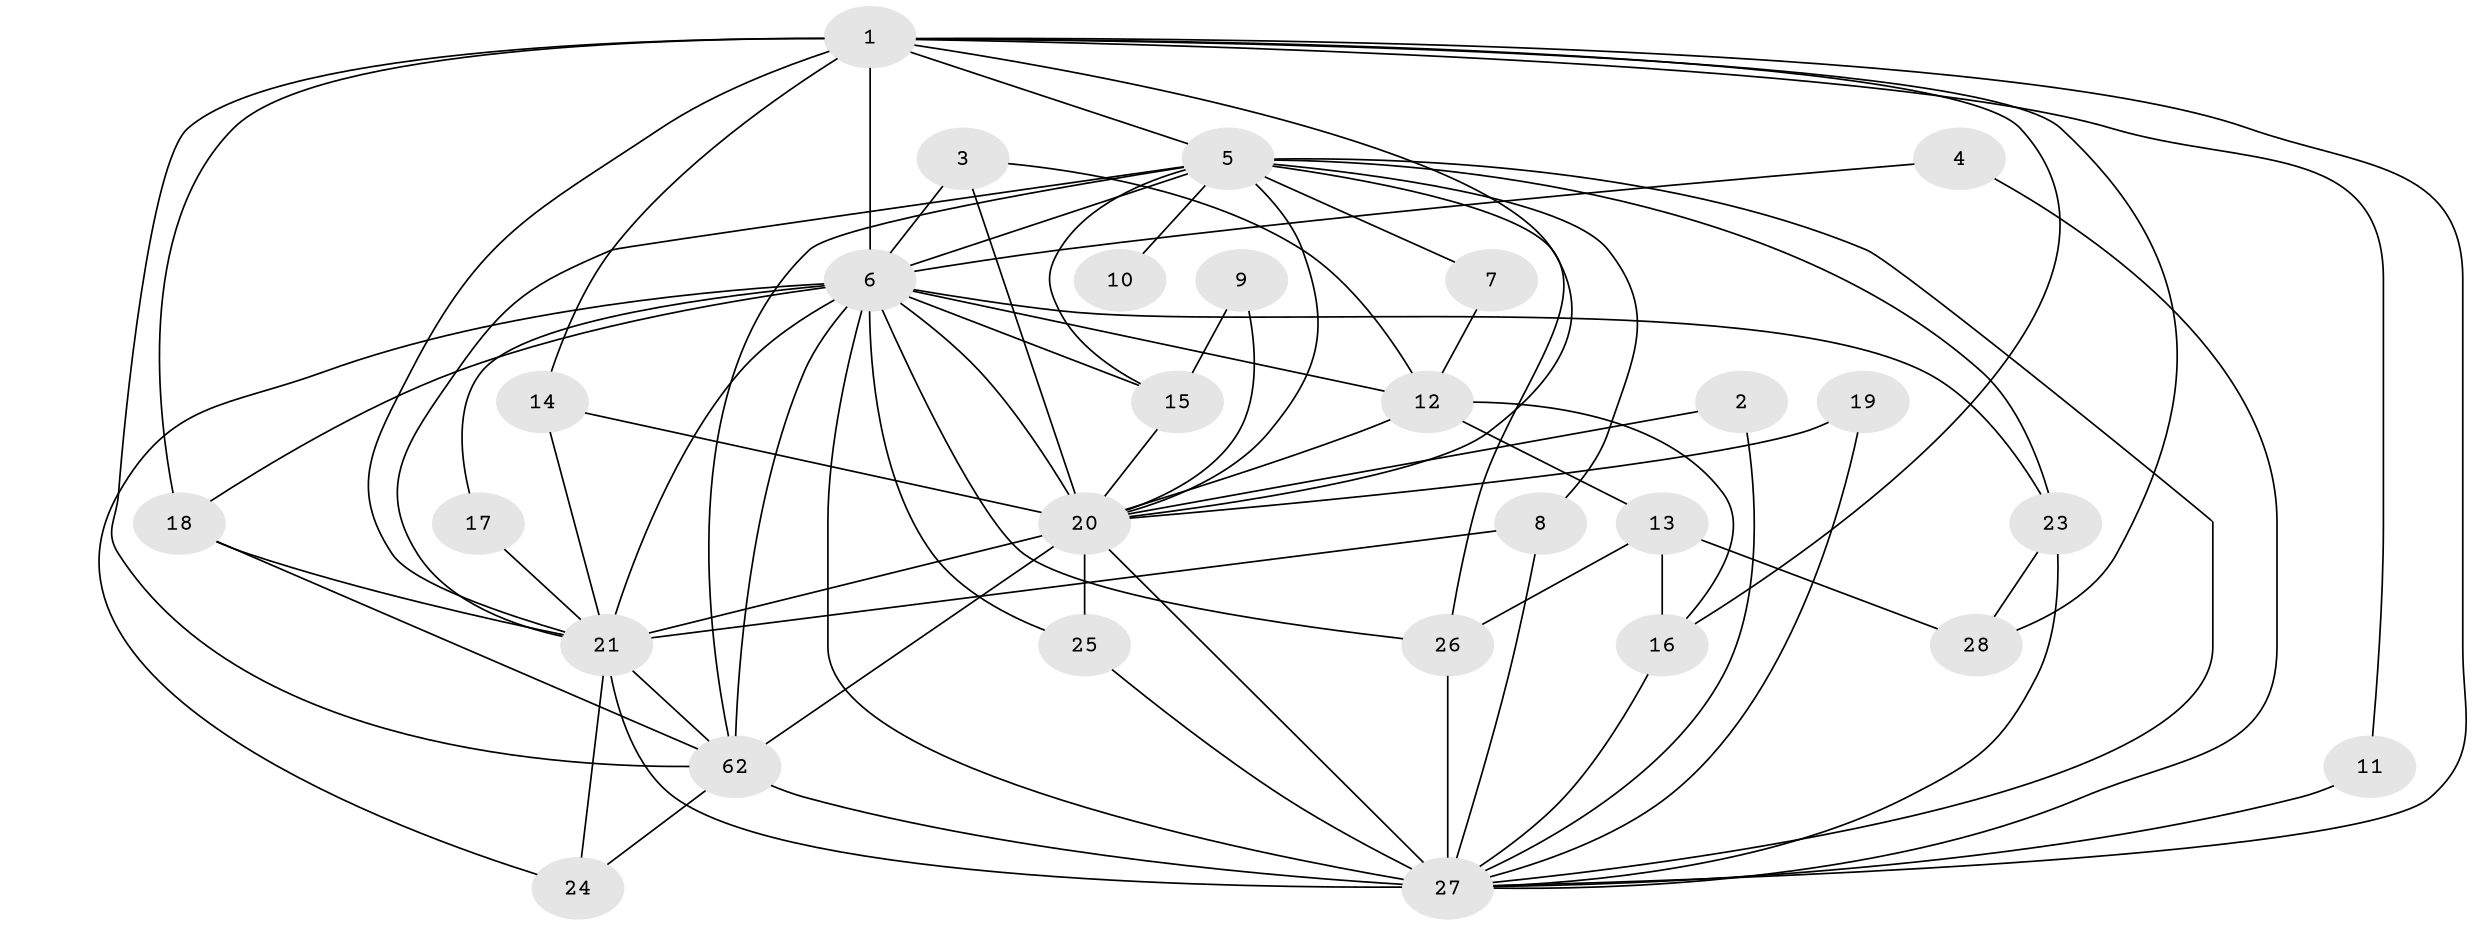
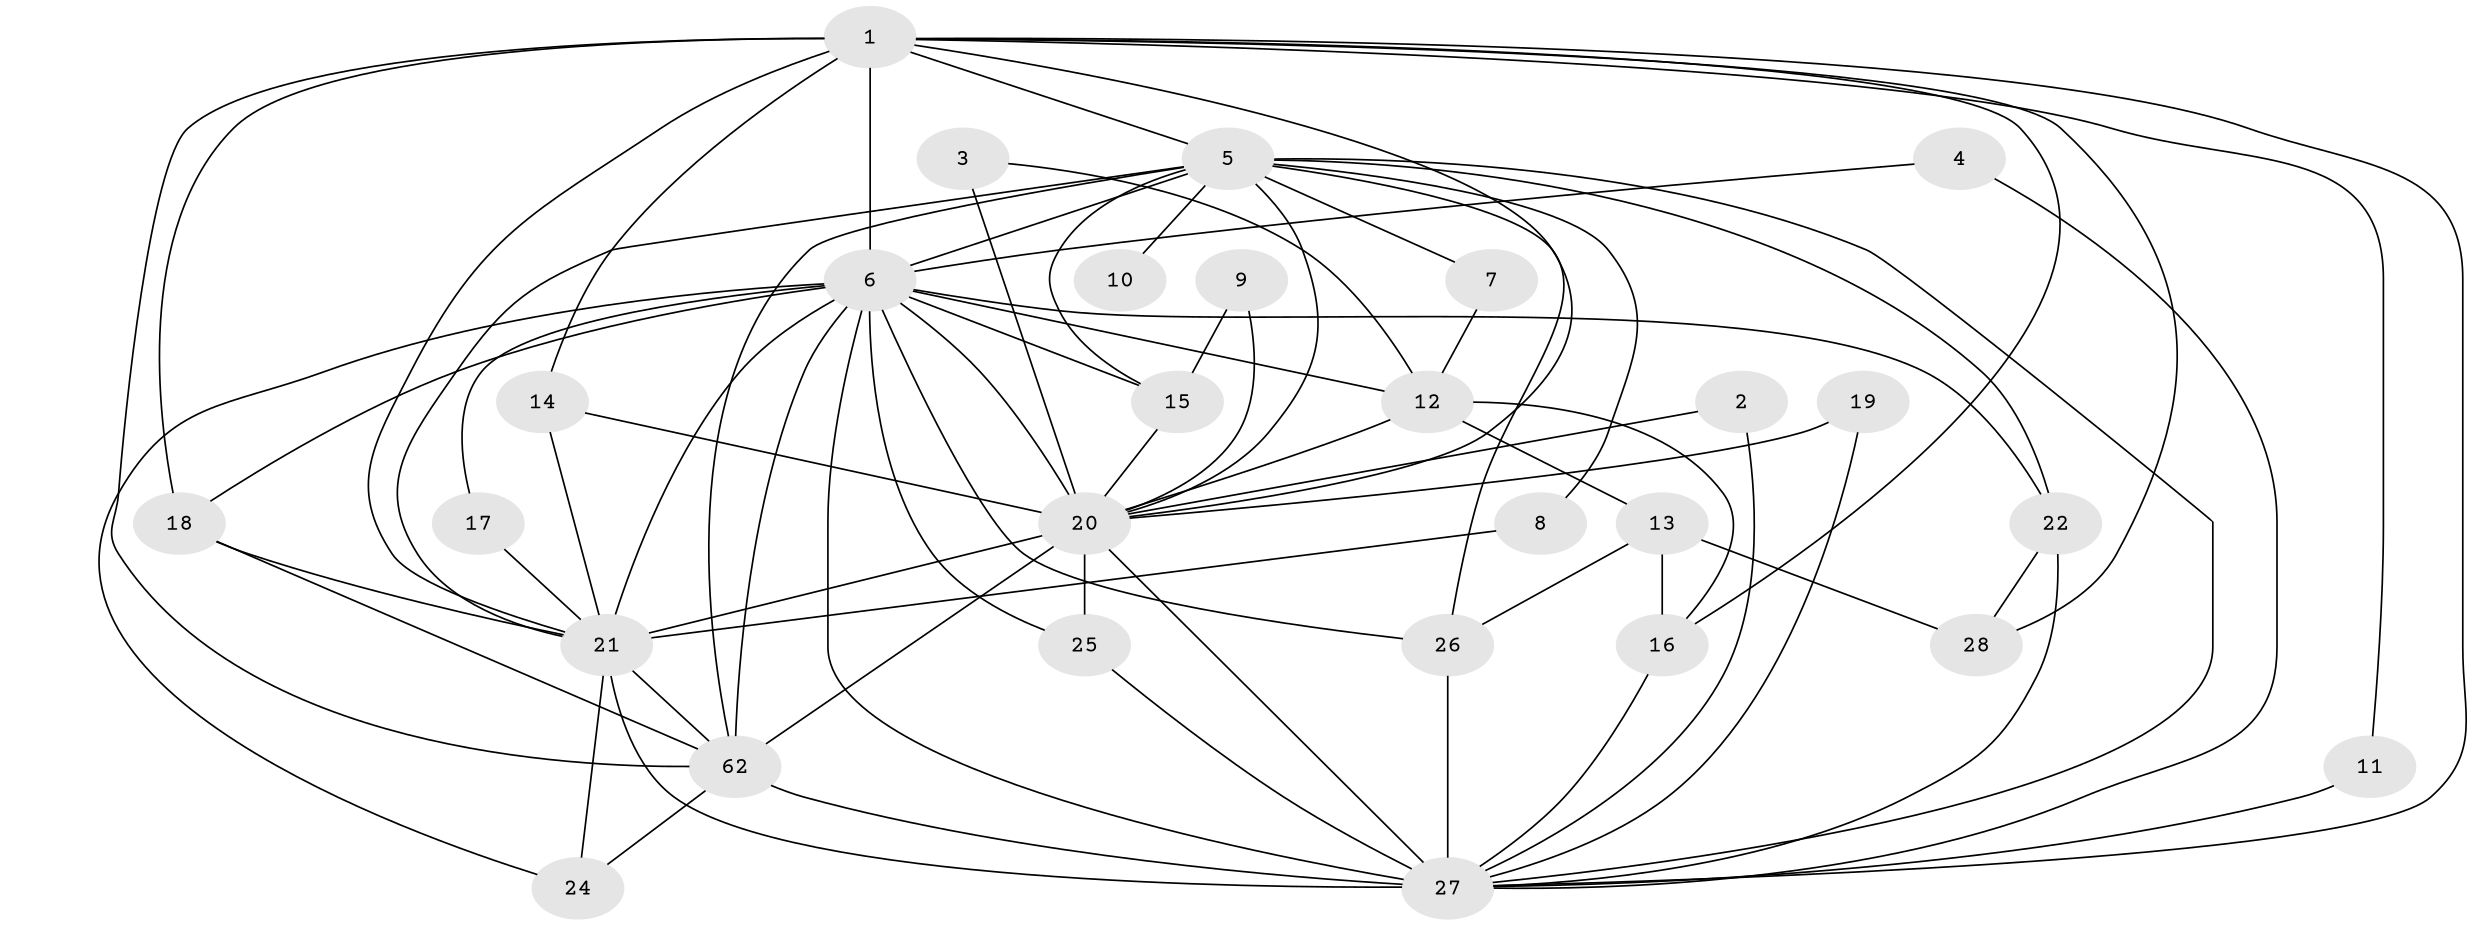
(910, 228) -> none
(2056, 524) -> (2056, 524)
(1500, 707) -> none
